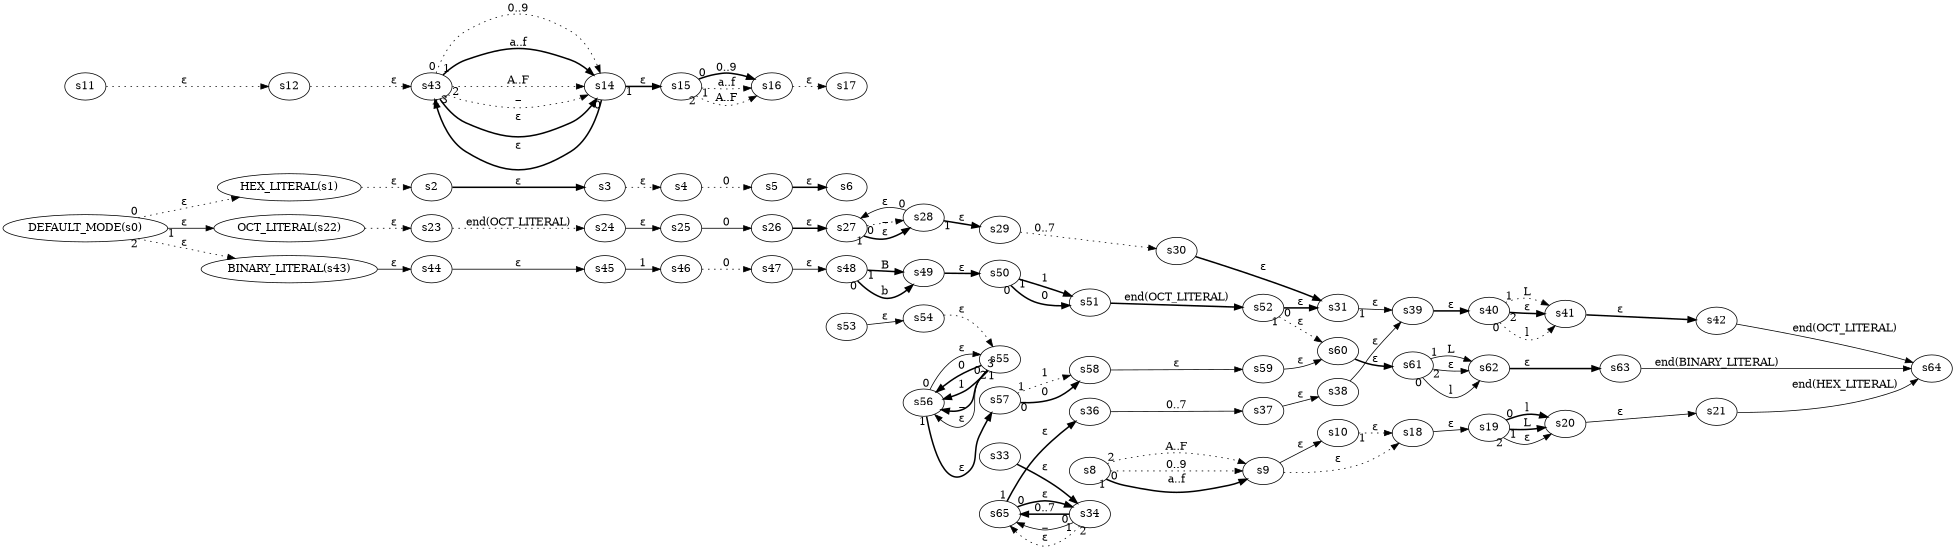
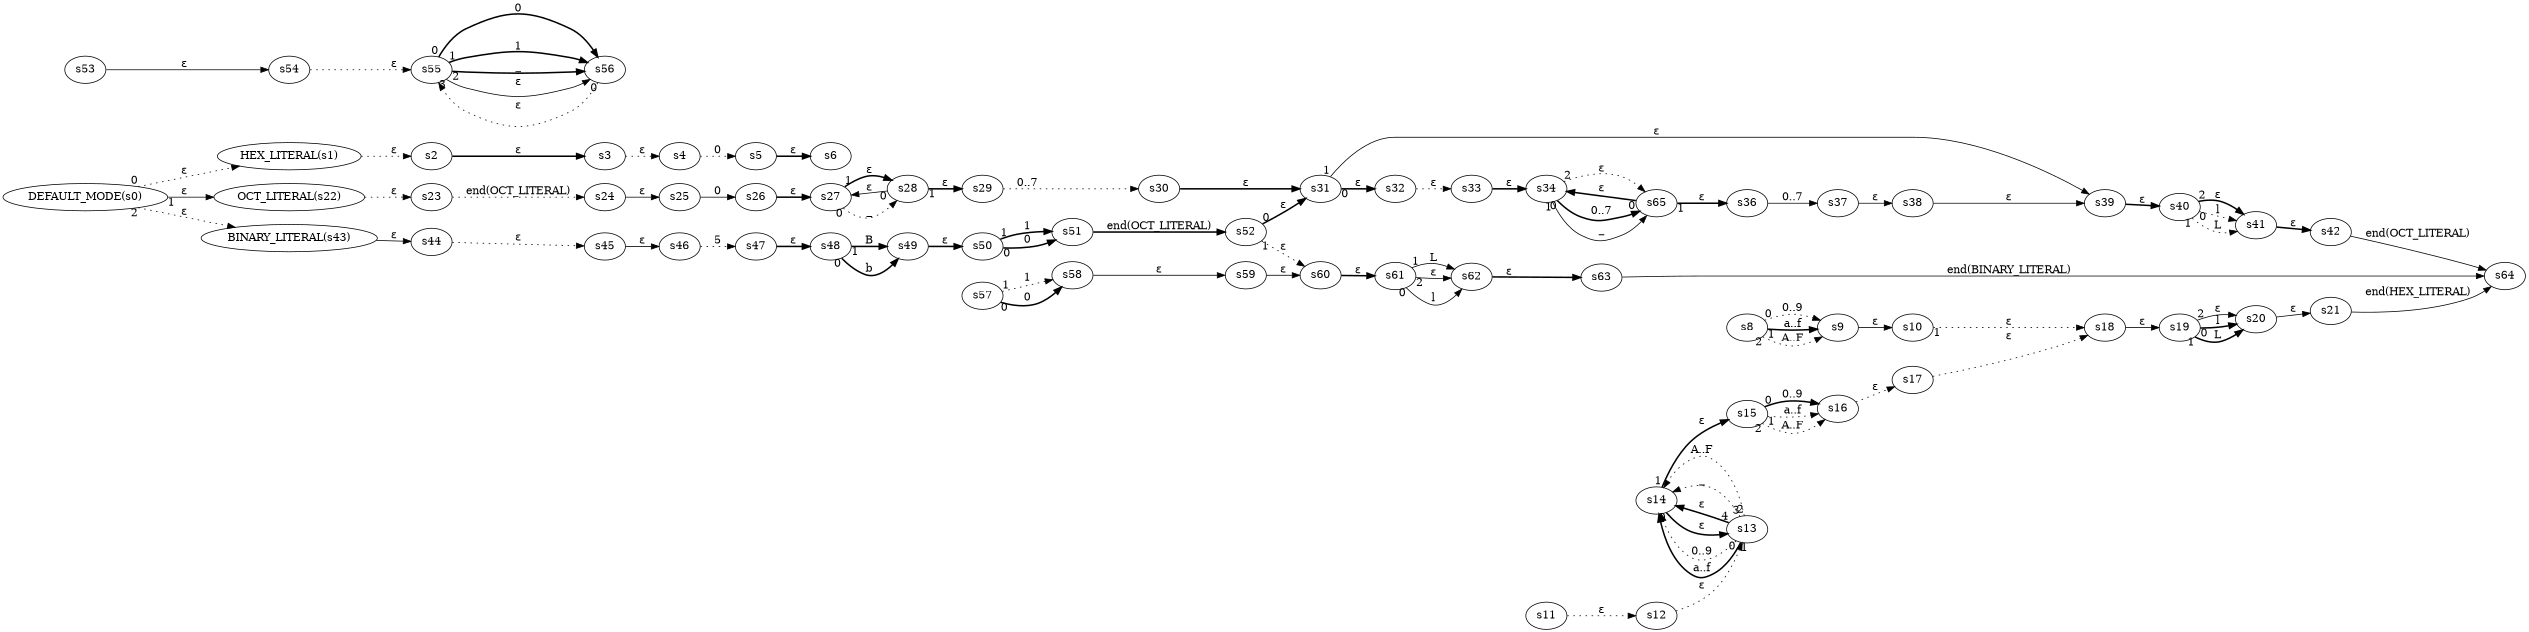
(432, 86) -> (1747, 529)
none -> (1395, 189)
(643, 264) -> (642, 241)
(727, 264) -> (718, 241)
(514, 269) -> (514, 244)
(805, 269) -> (789, 246)
(947, 366) -> (522, 126)
(1340, 469) -> (2007, 360)
(956, 477) -> none
